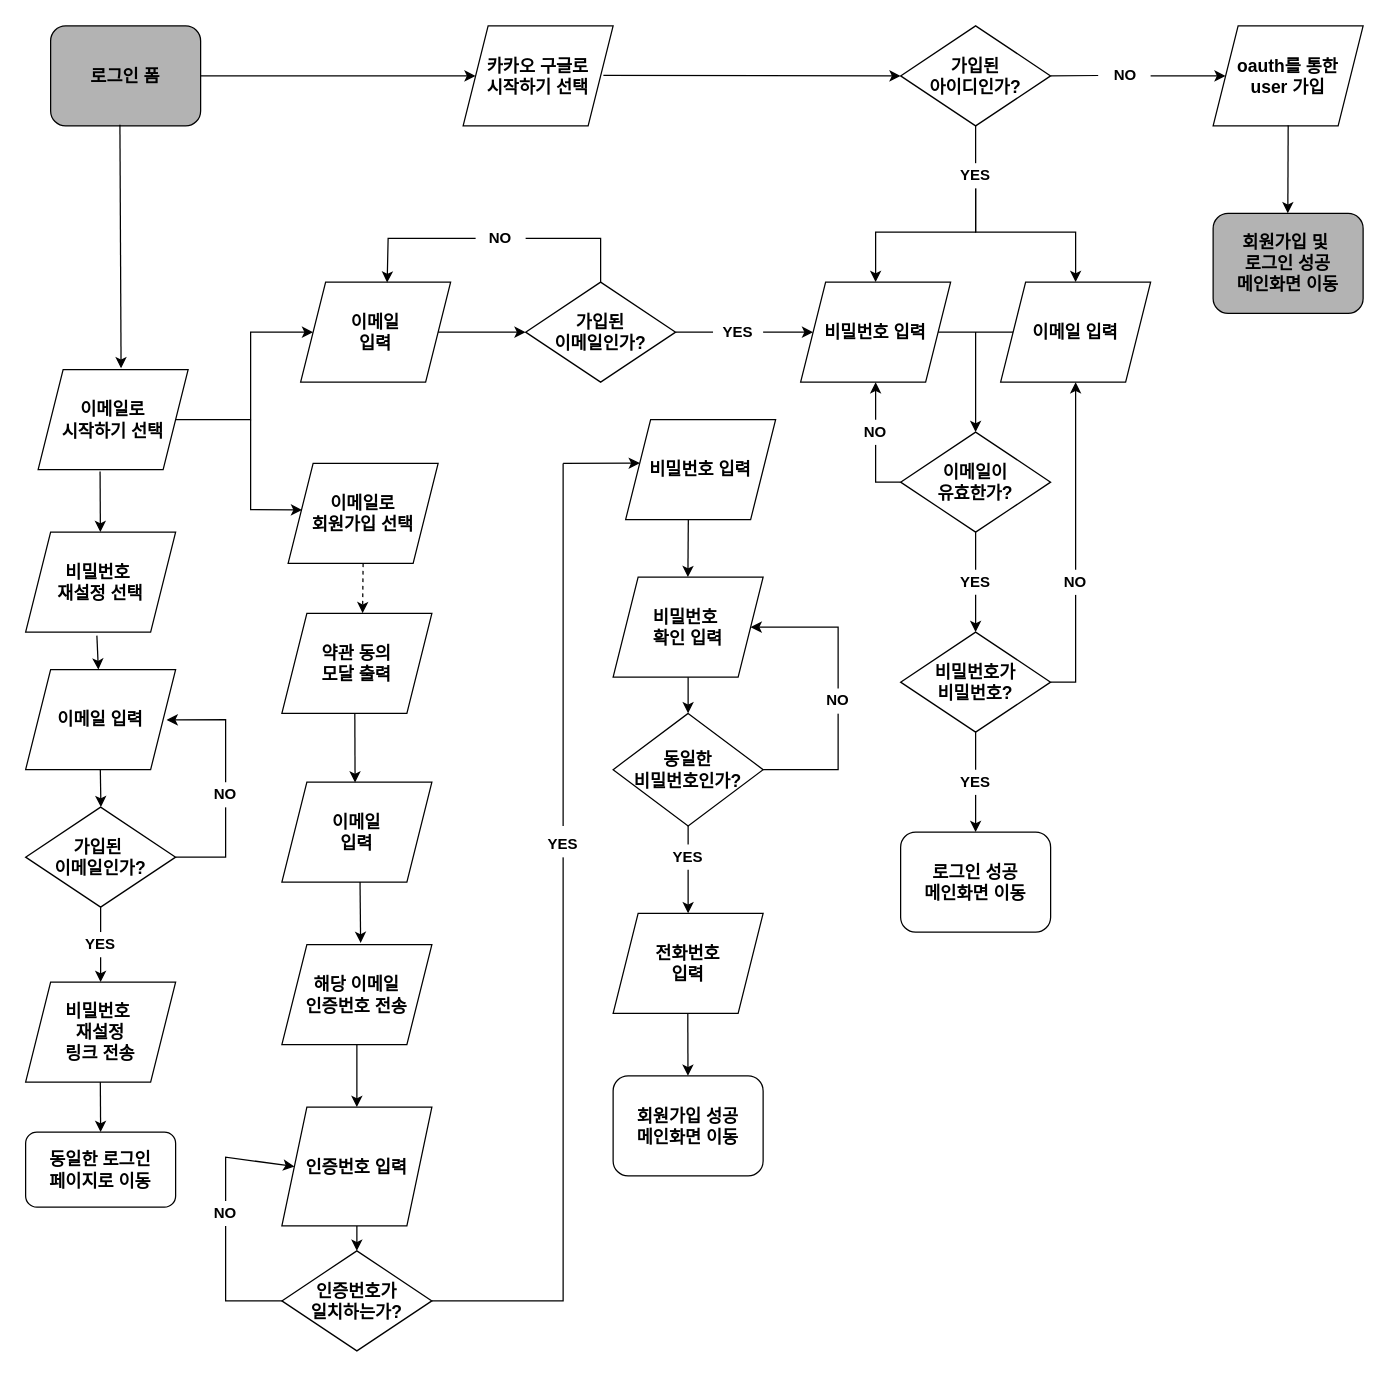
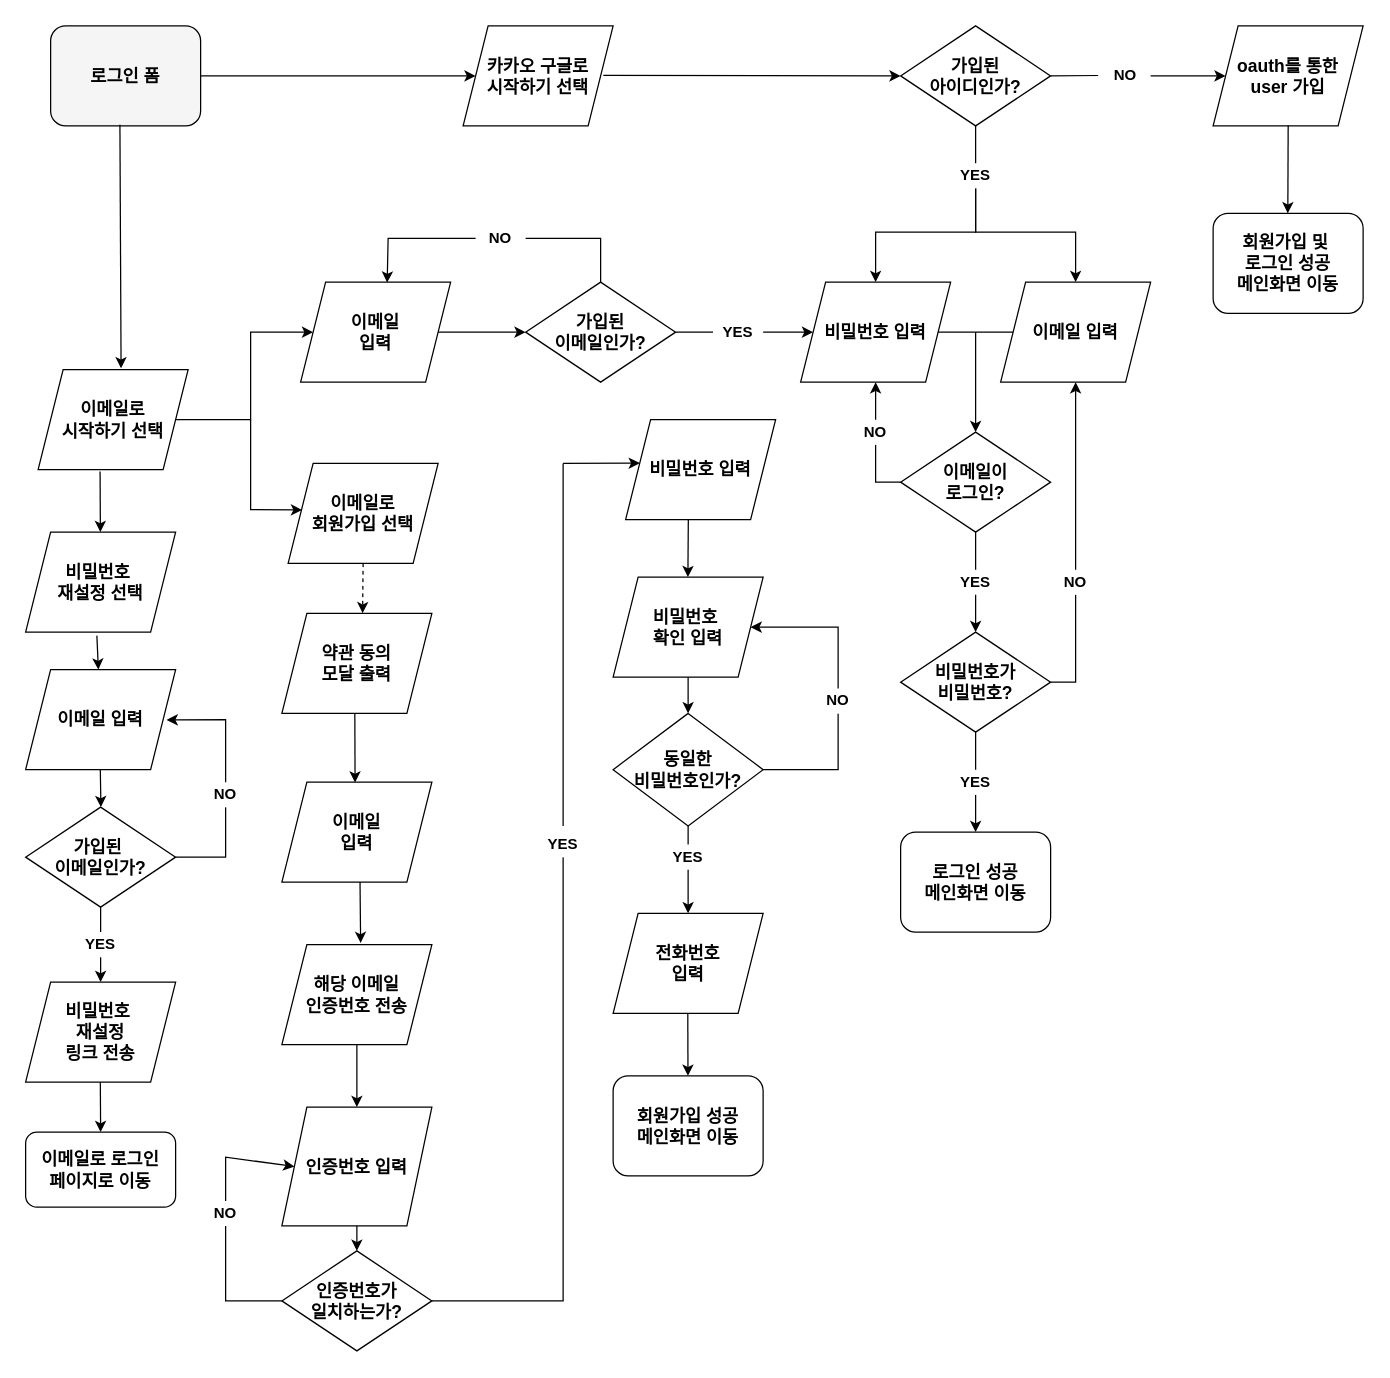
(126, 76) -> (126, 76)
(1288, 263) -> (1288, 263)
(976, 482) -> (976, 482)
(101, 1169) -> (101, 1169)
